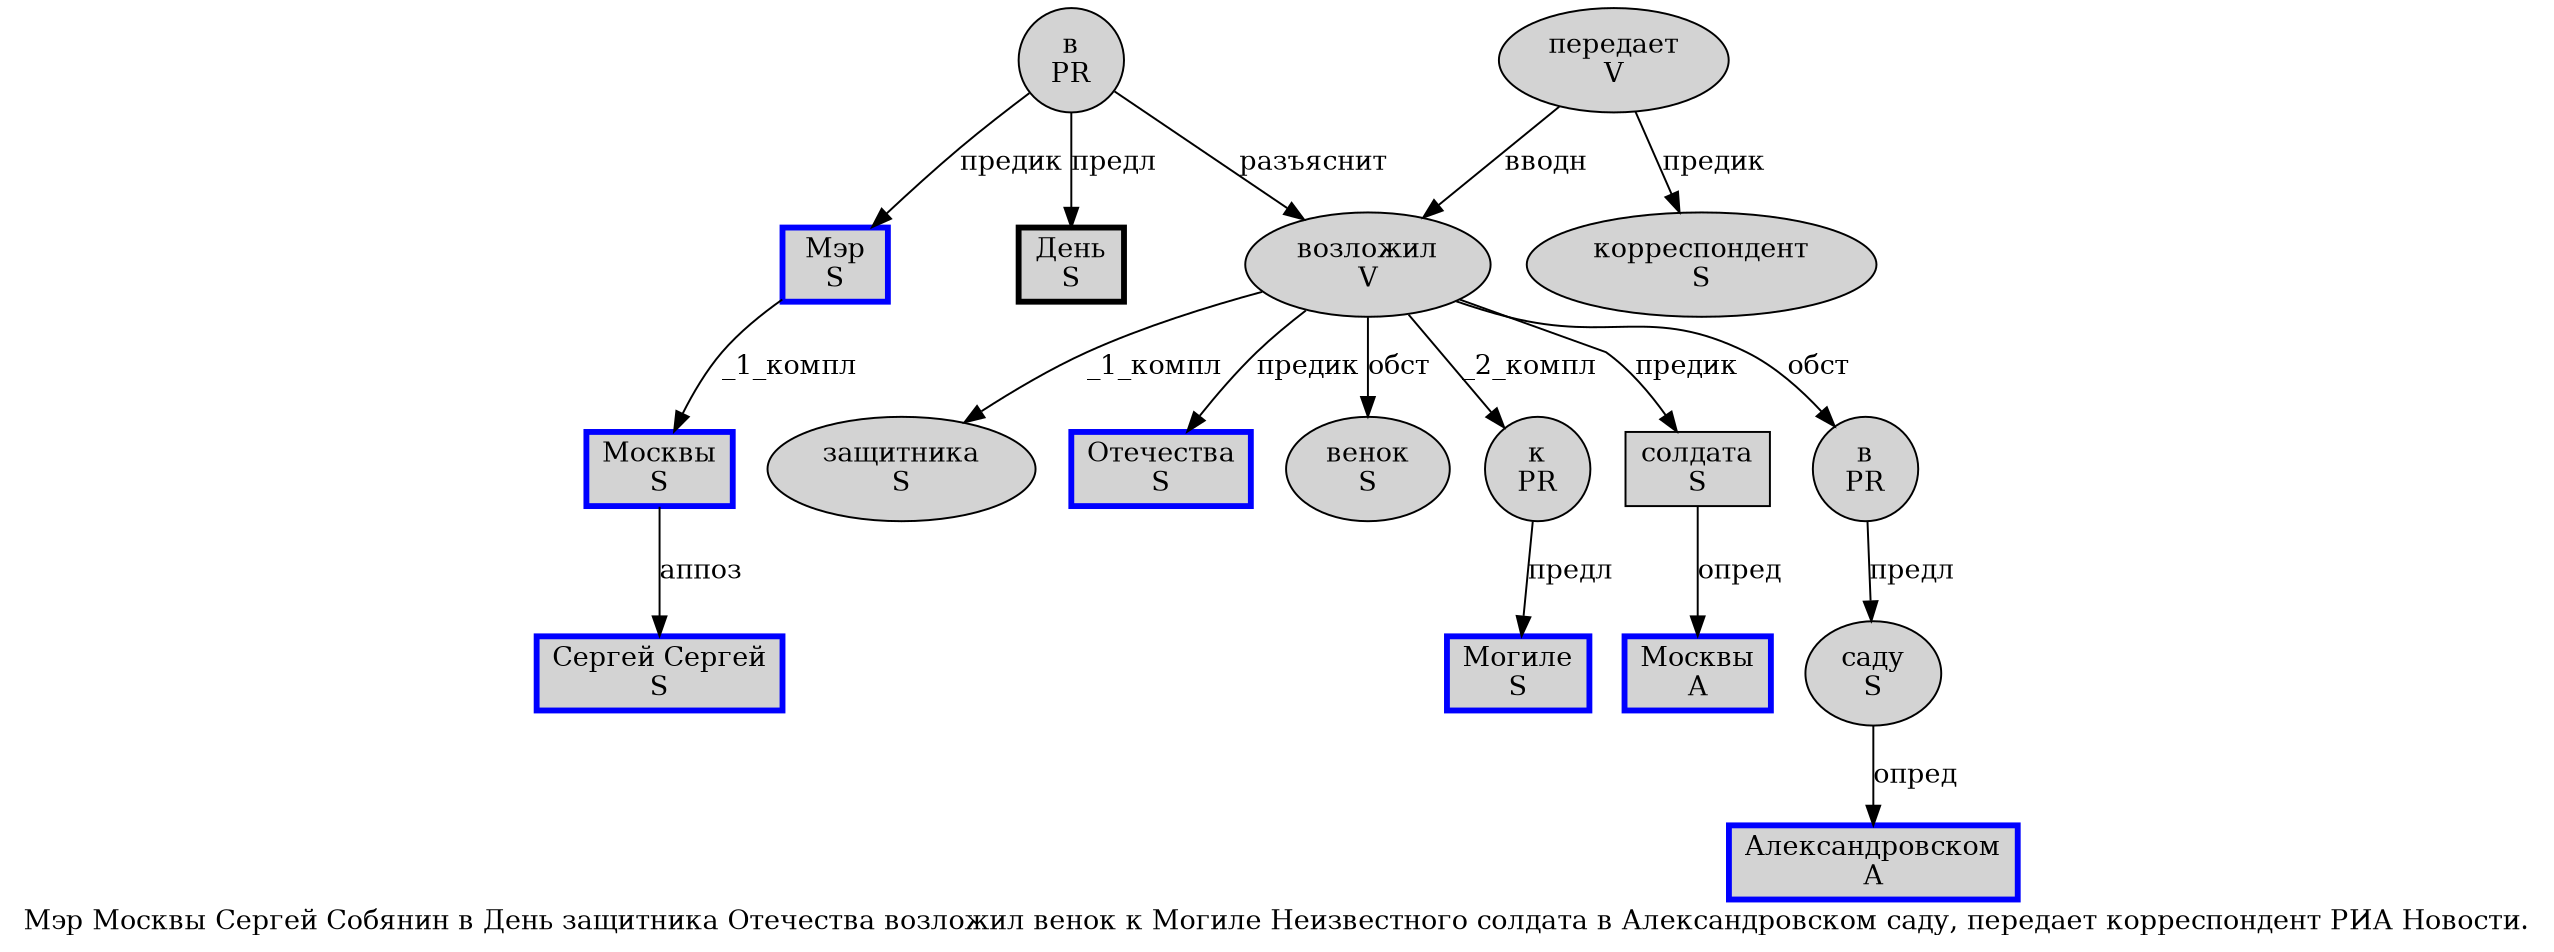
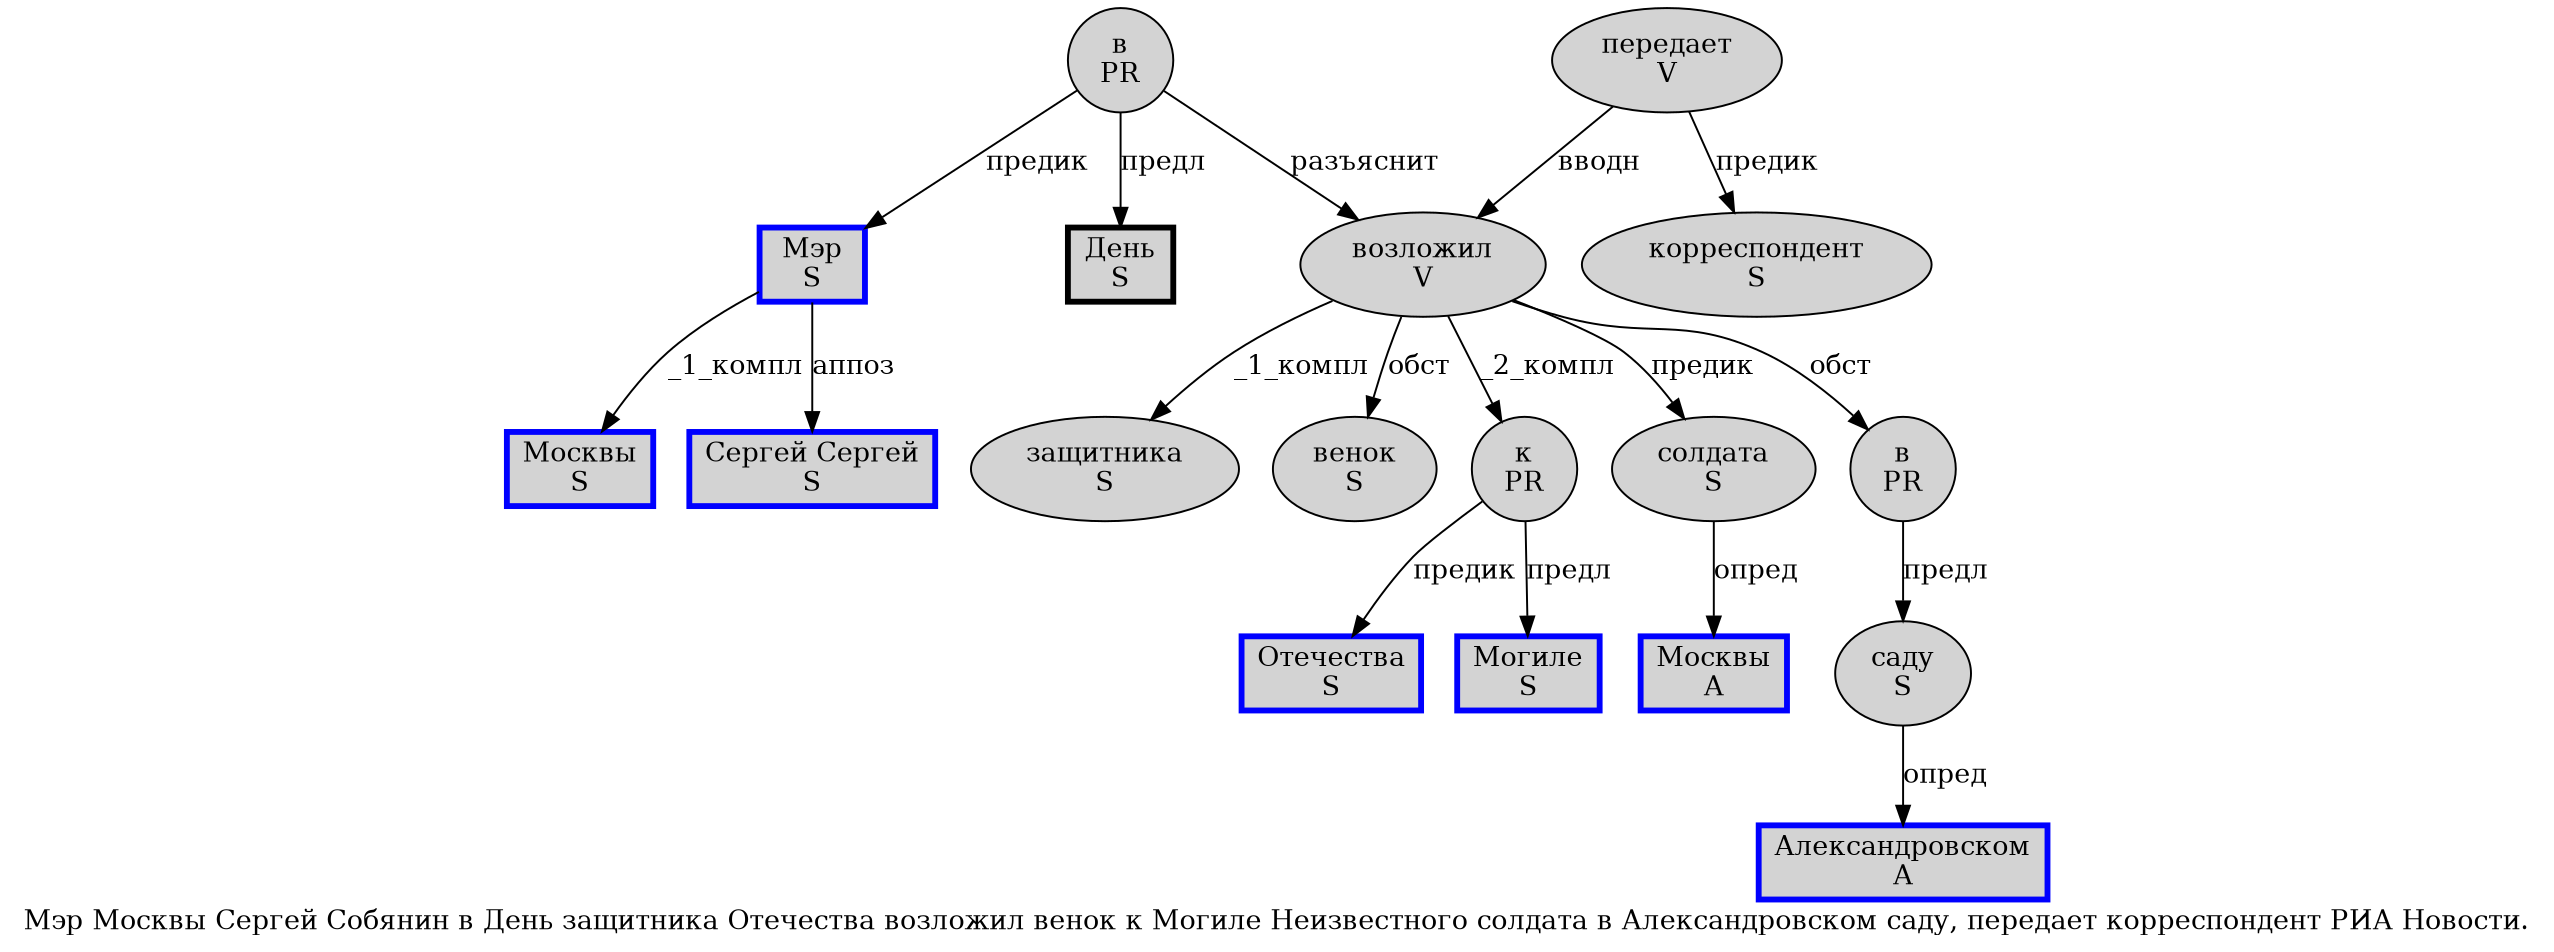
(1249, 360) -> (1416, 554)
(1698, 469) -> (1714, 469)
(660, 561) -> (812, 357)
